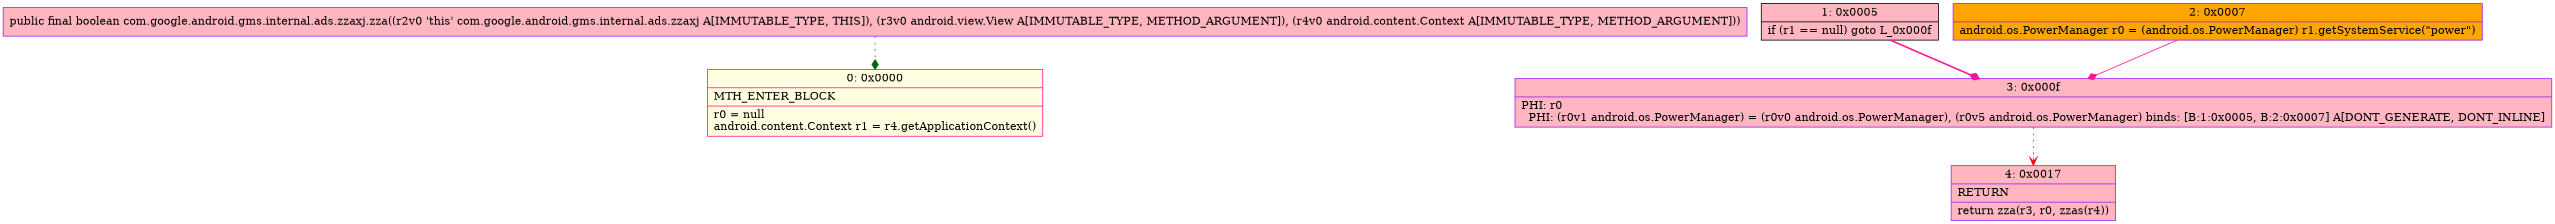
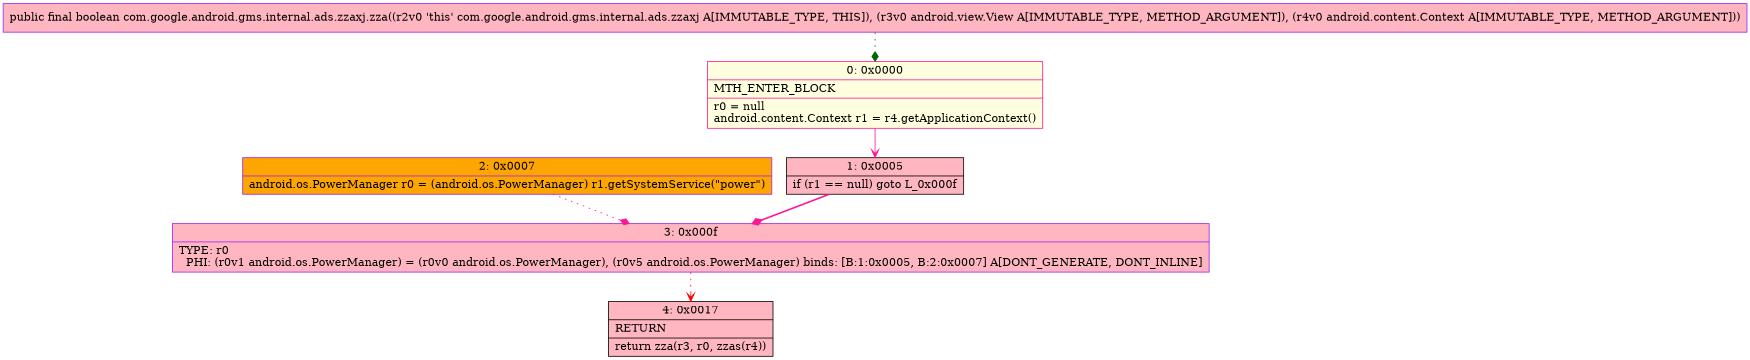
(2137, 57) -> (587, 207)
(1544, 106) -> (206, 251)
none -> (875, 139)
(2033, 193) -> (691, 329)
